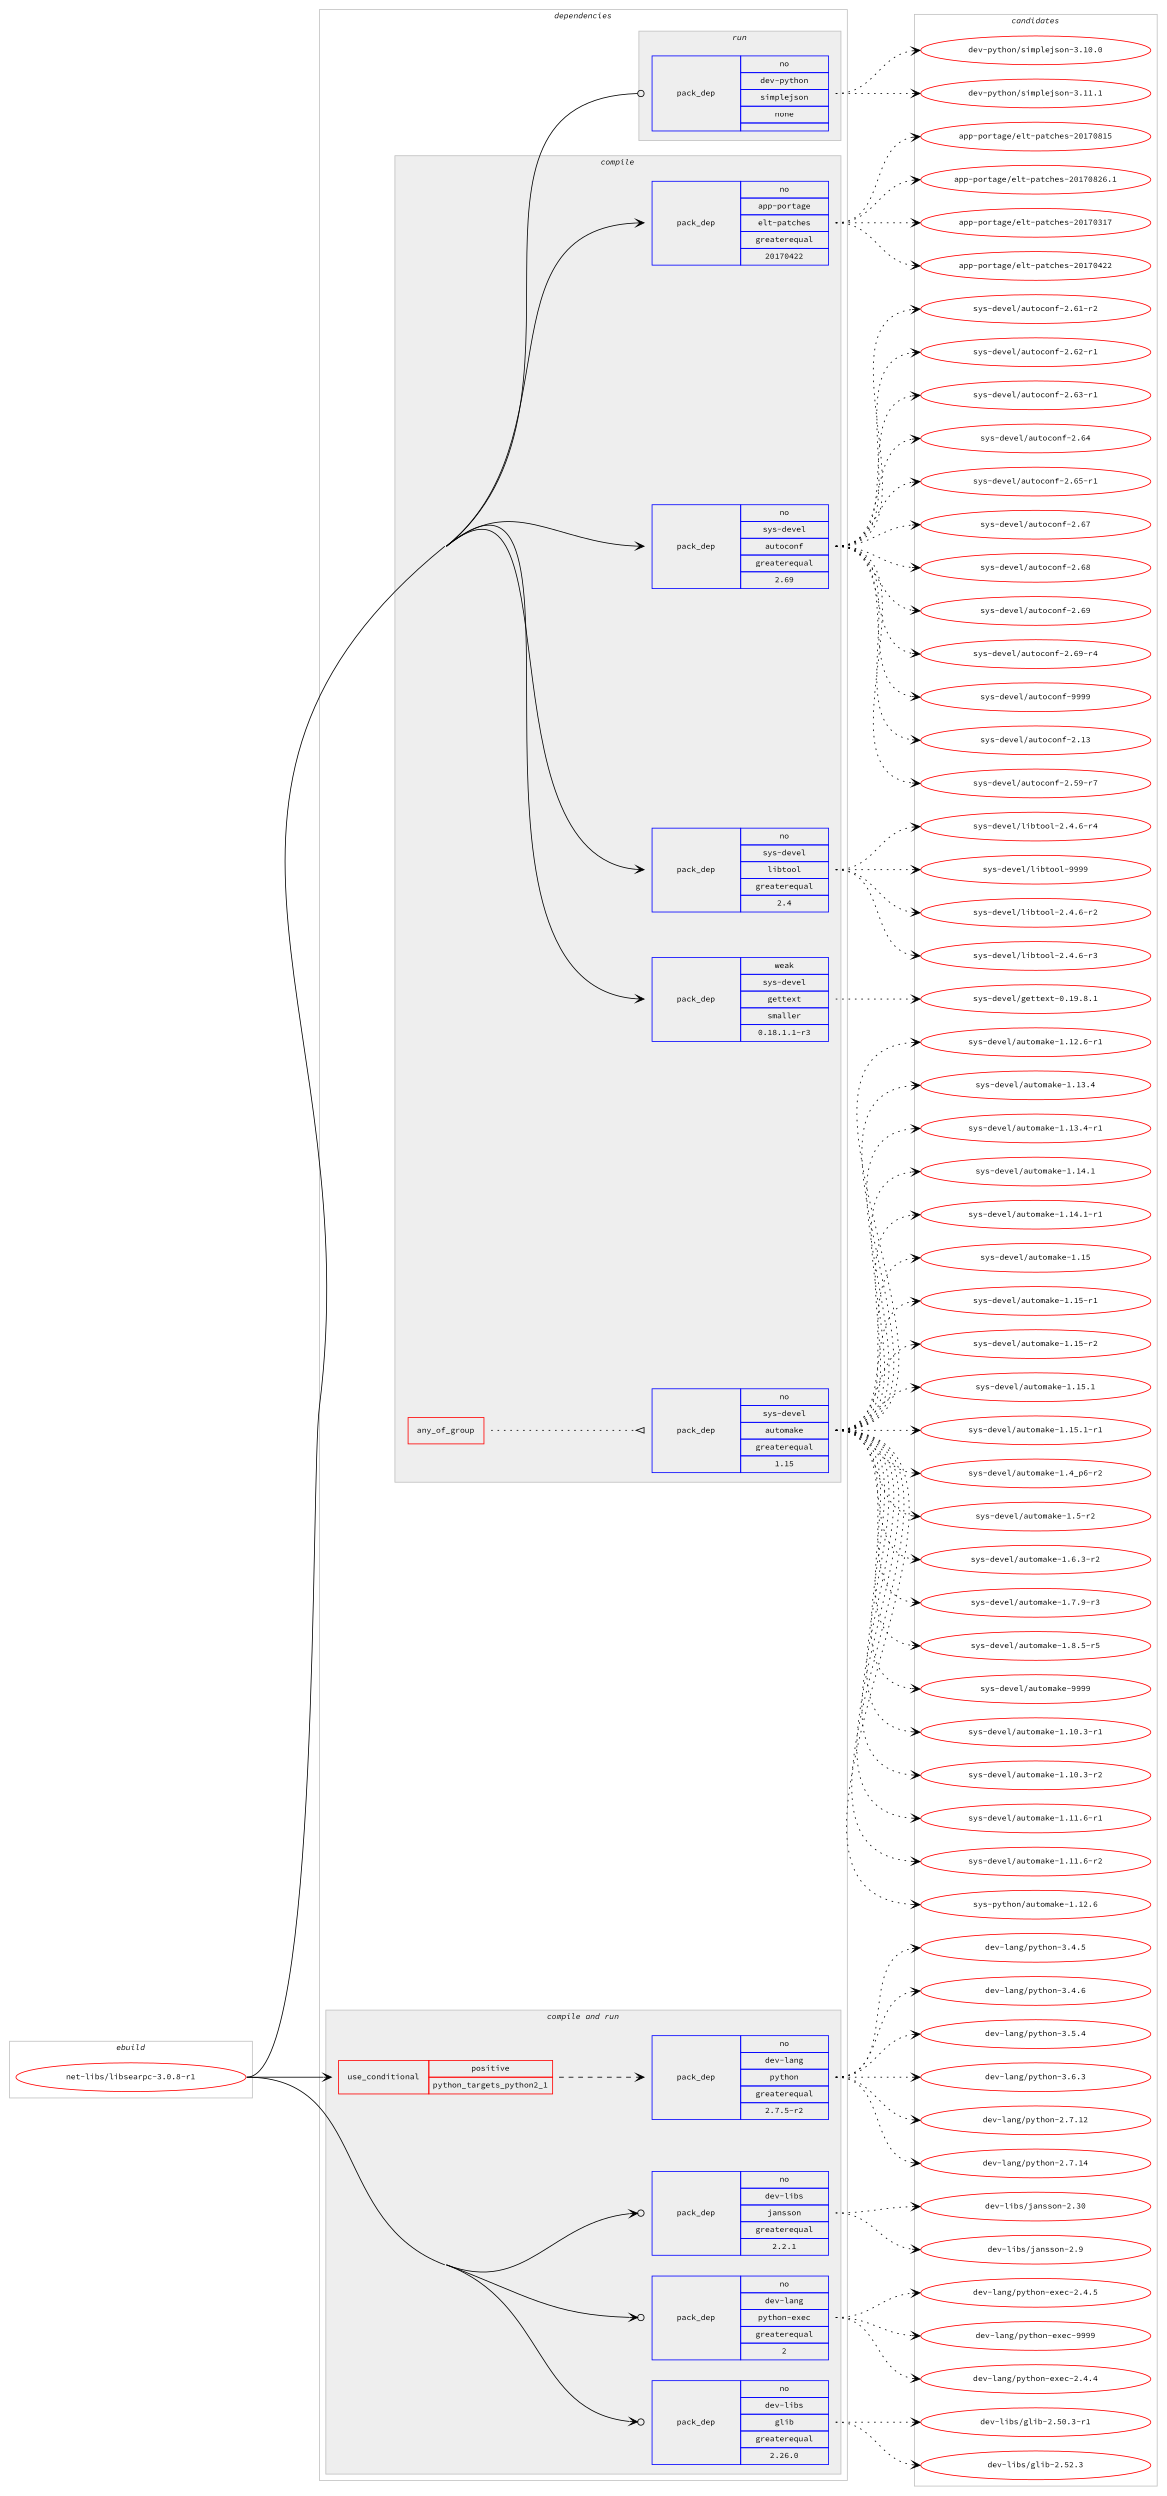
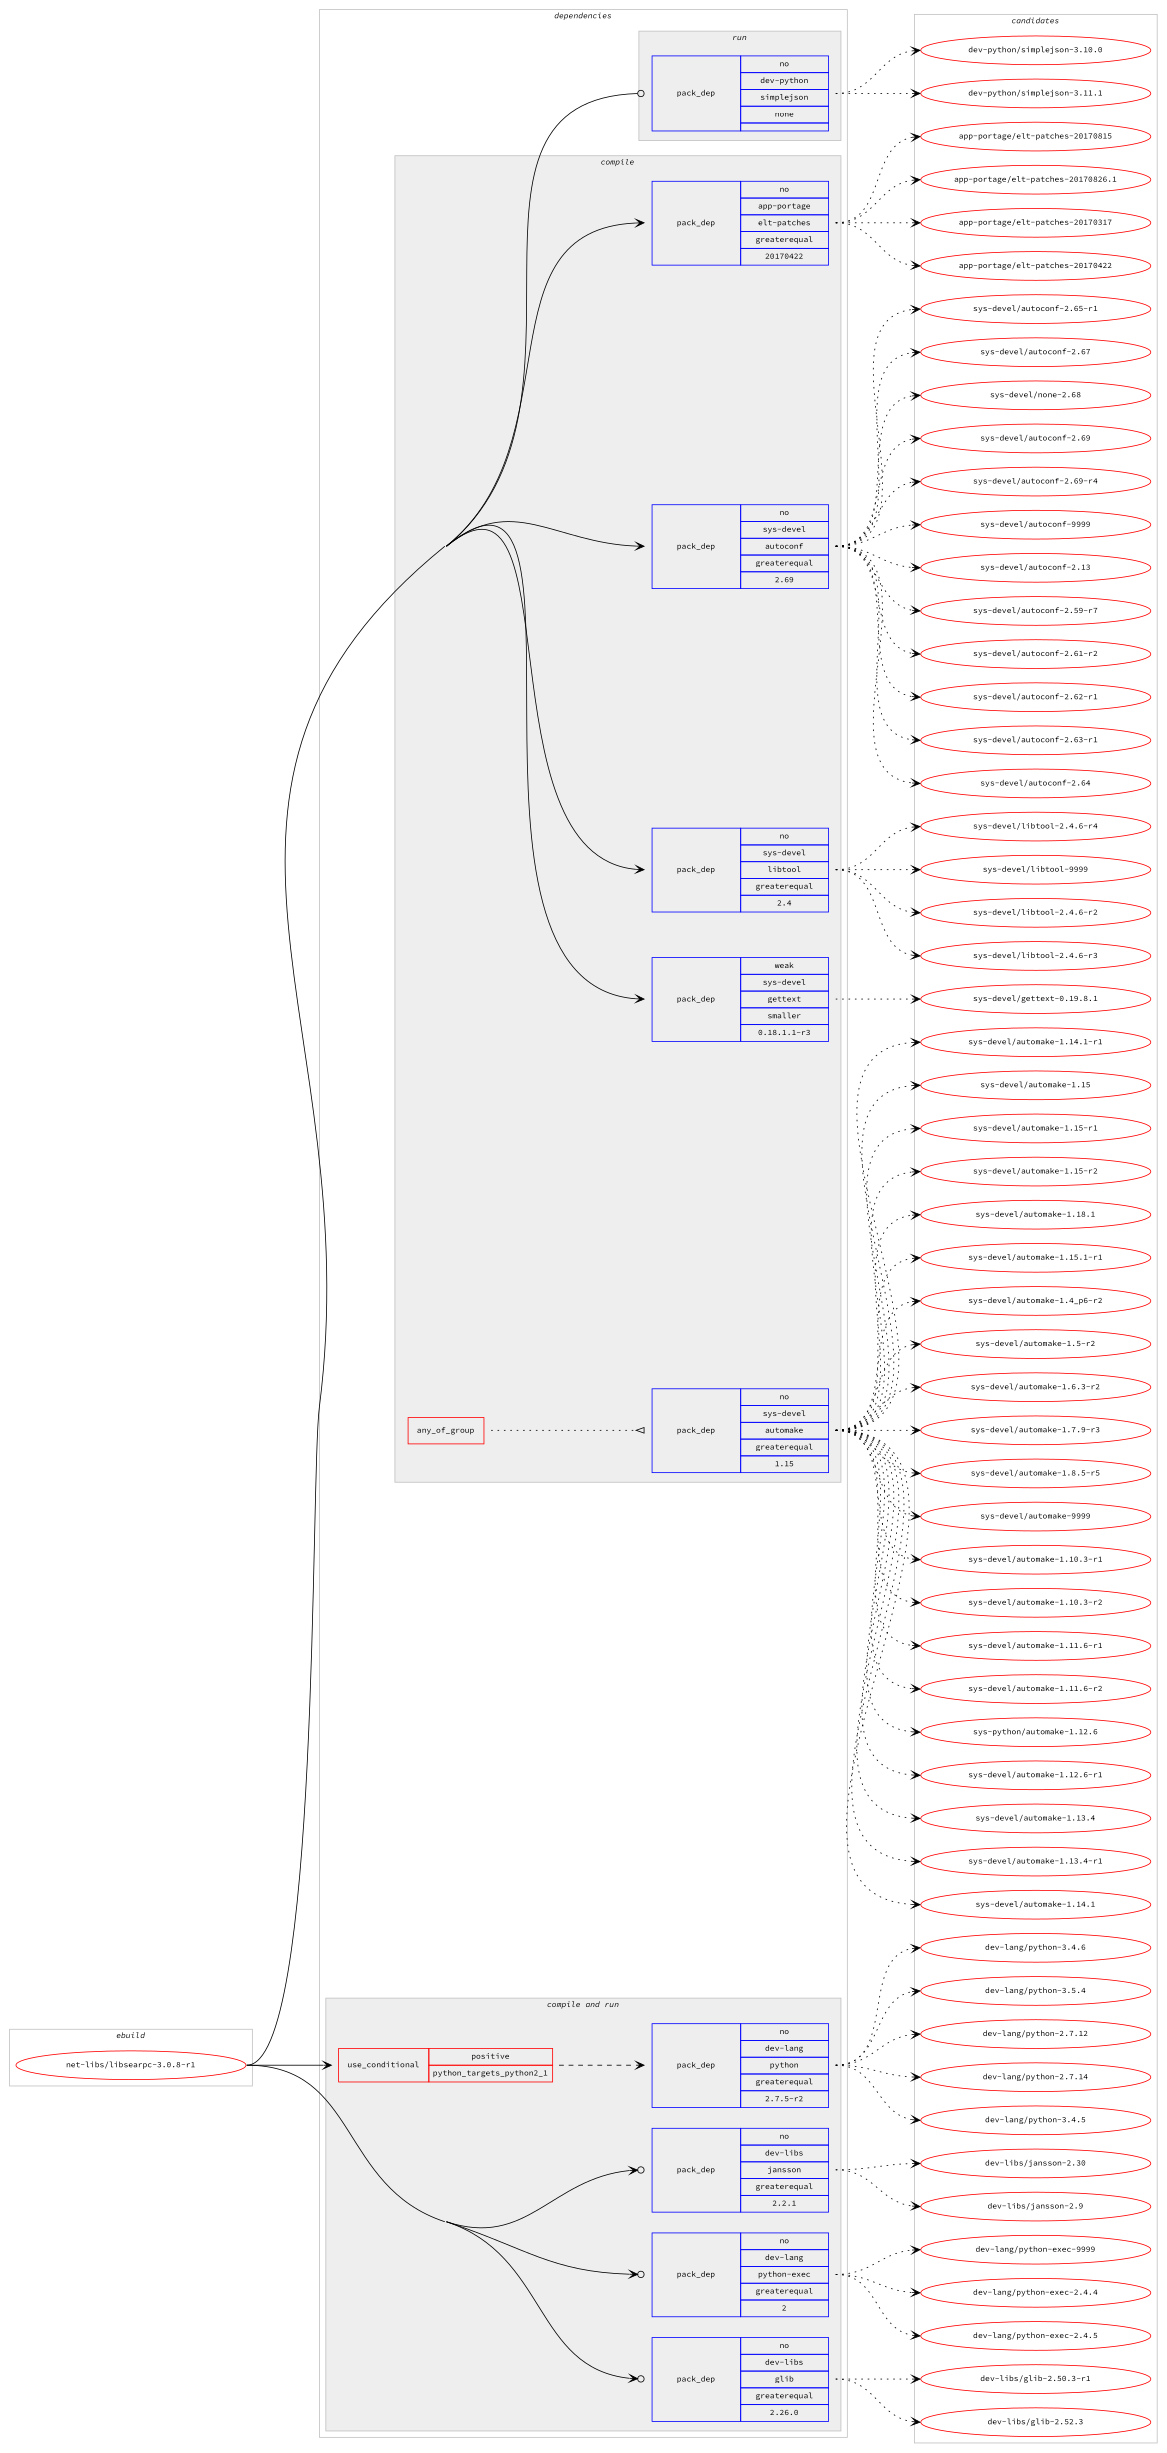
(1036, 568) -> (1036, 395)
(1036, 1387) -> (1036, 1215)
(1036, 2077) -> none
